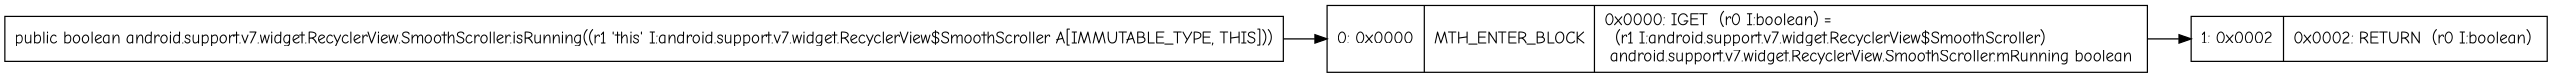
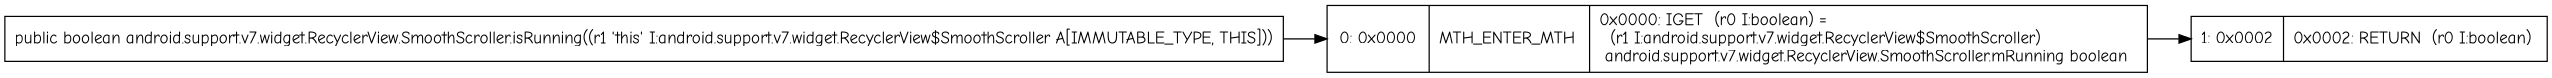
(1509, 38) -> (1507, 38)
